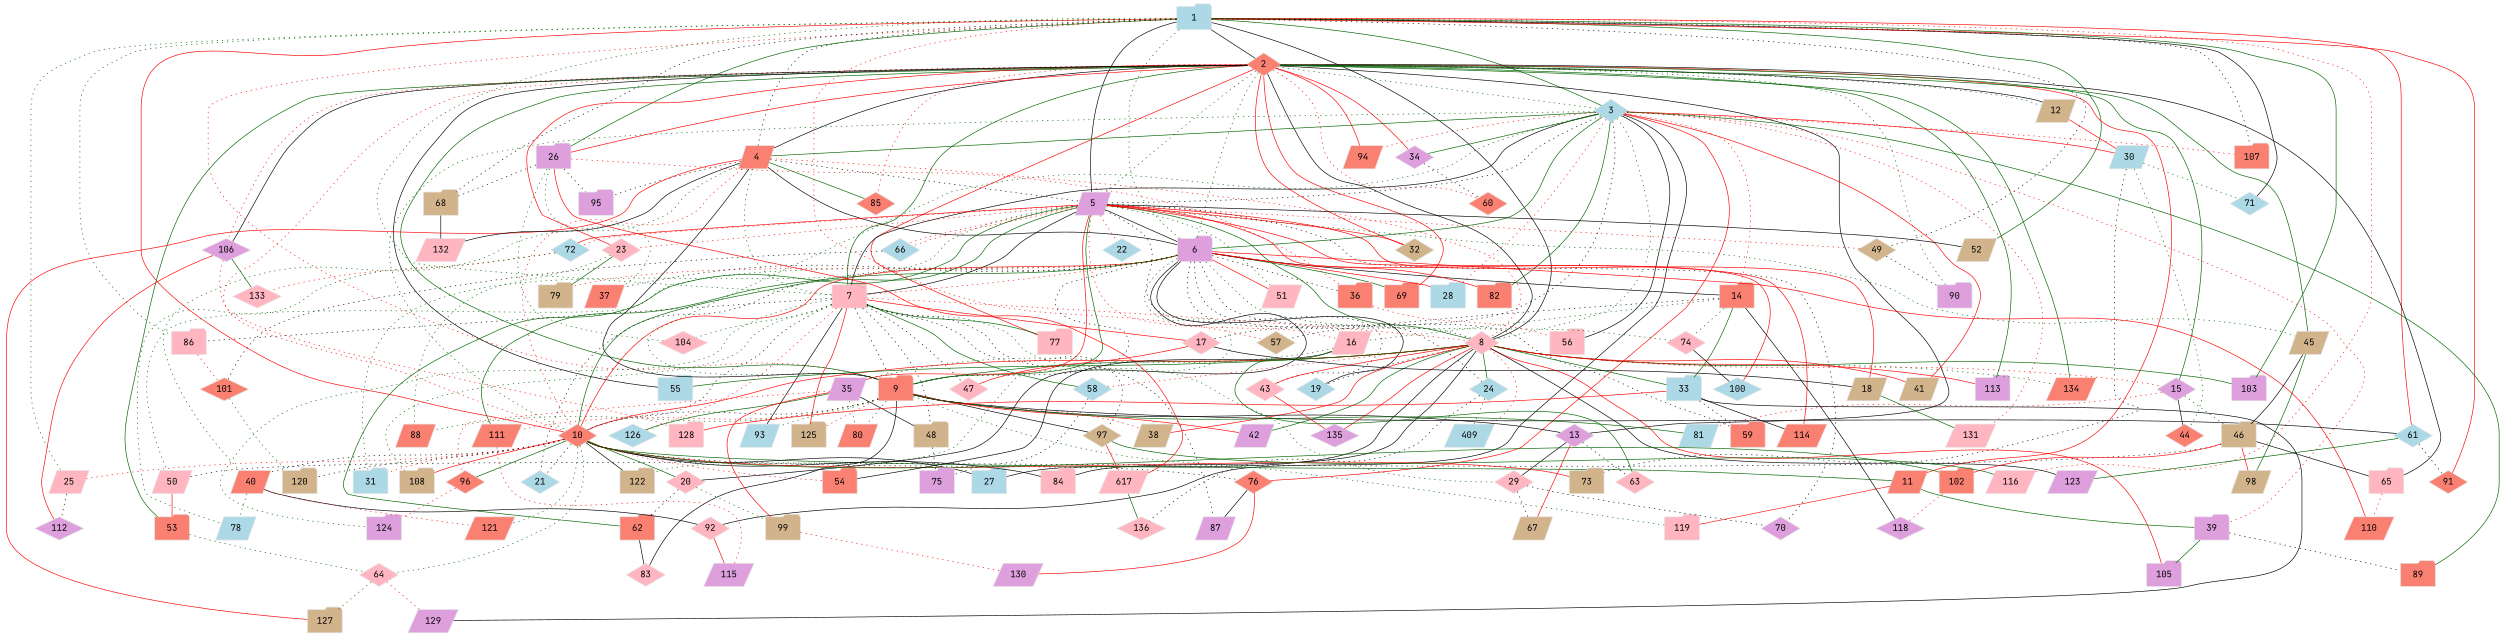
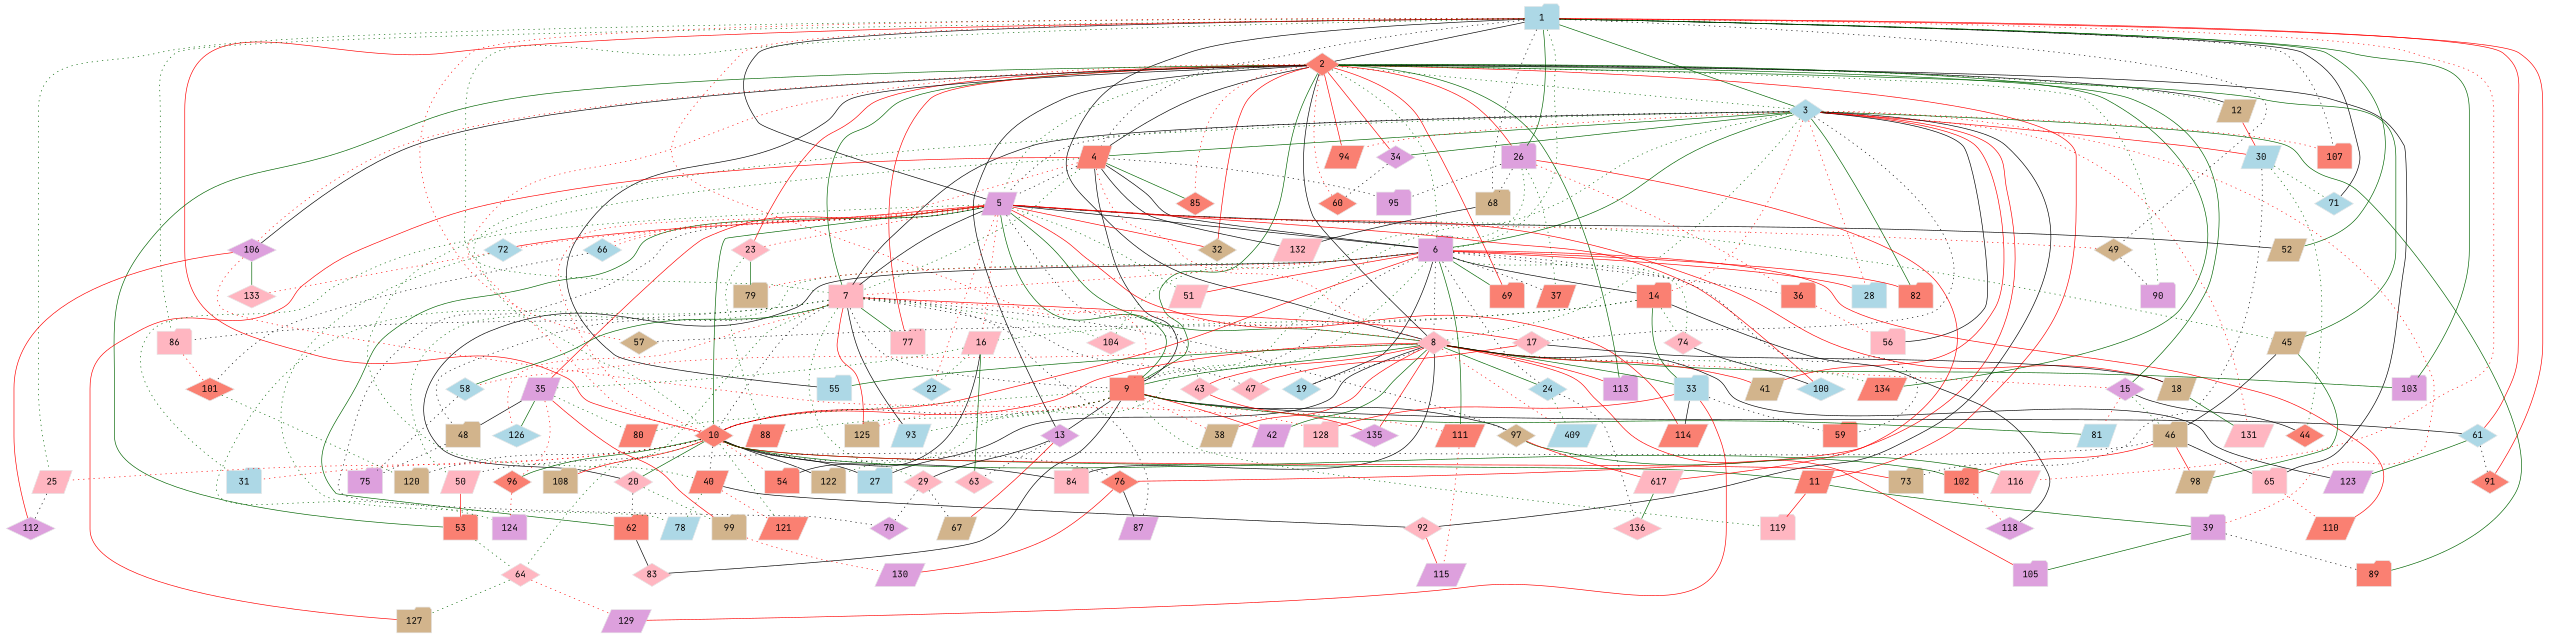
none -> (954, 368)
(540, 482) -> none
(1734, 605) -> (1274, 601)
